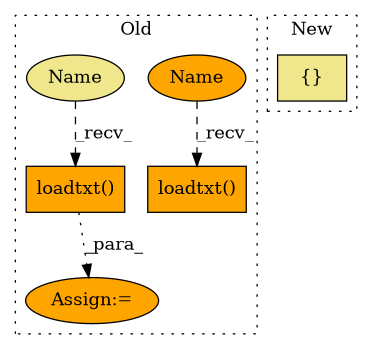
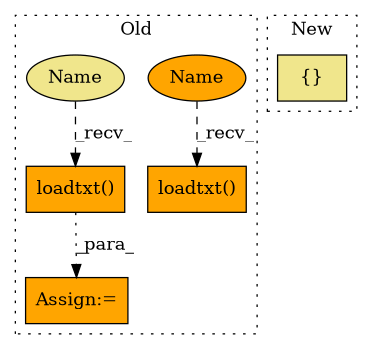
(92, 301) -> (77, 301)
